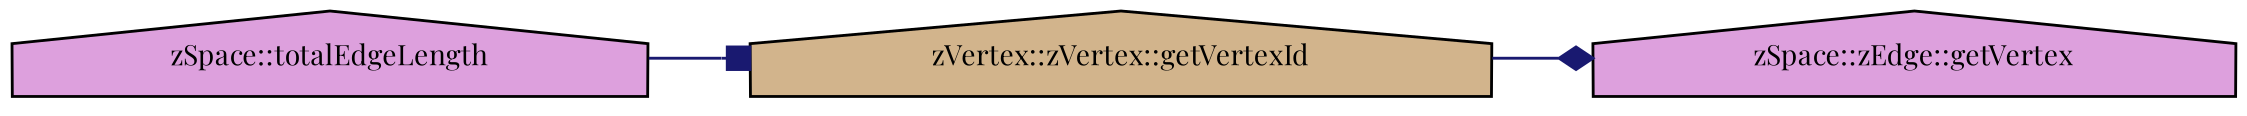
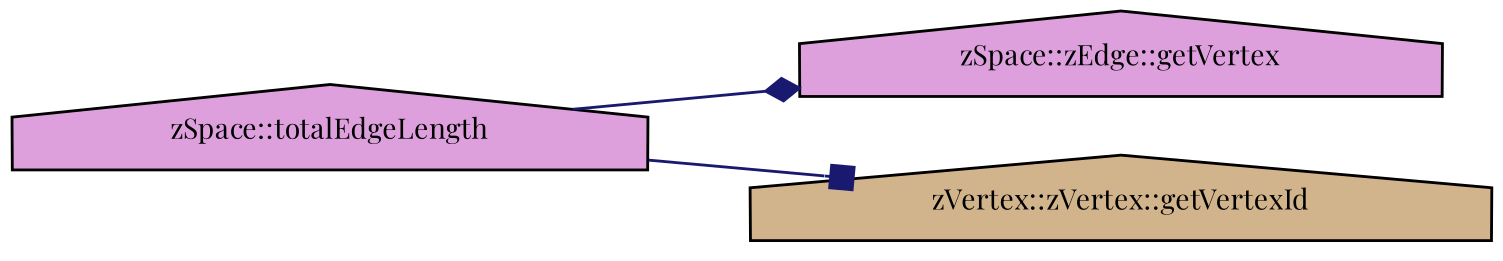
(1525, 58) -> (669, 100)
